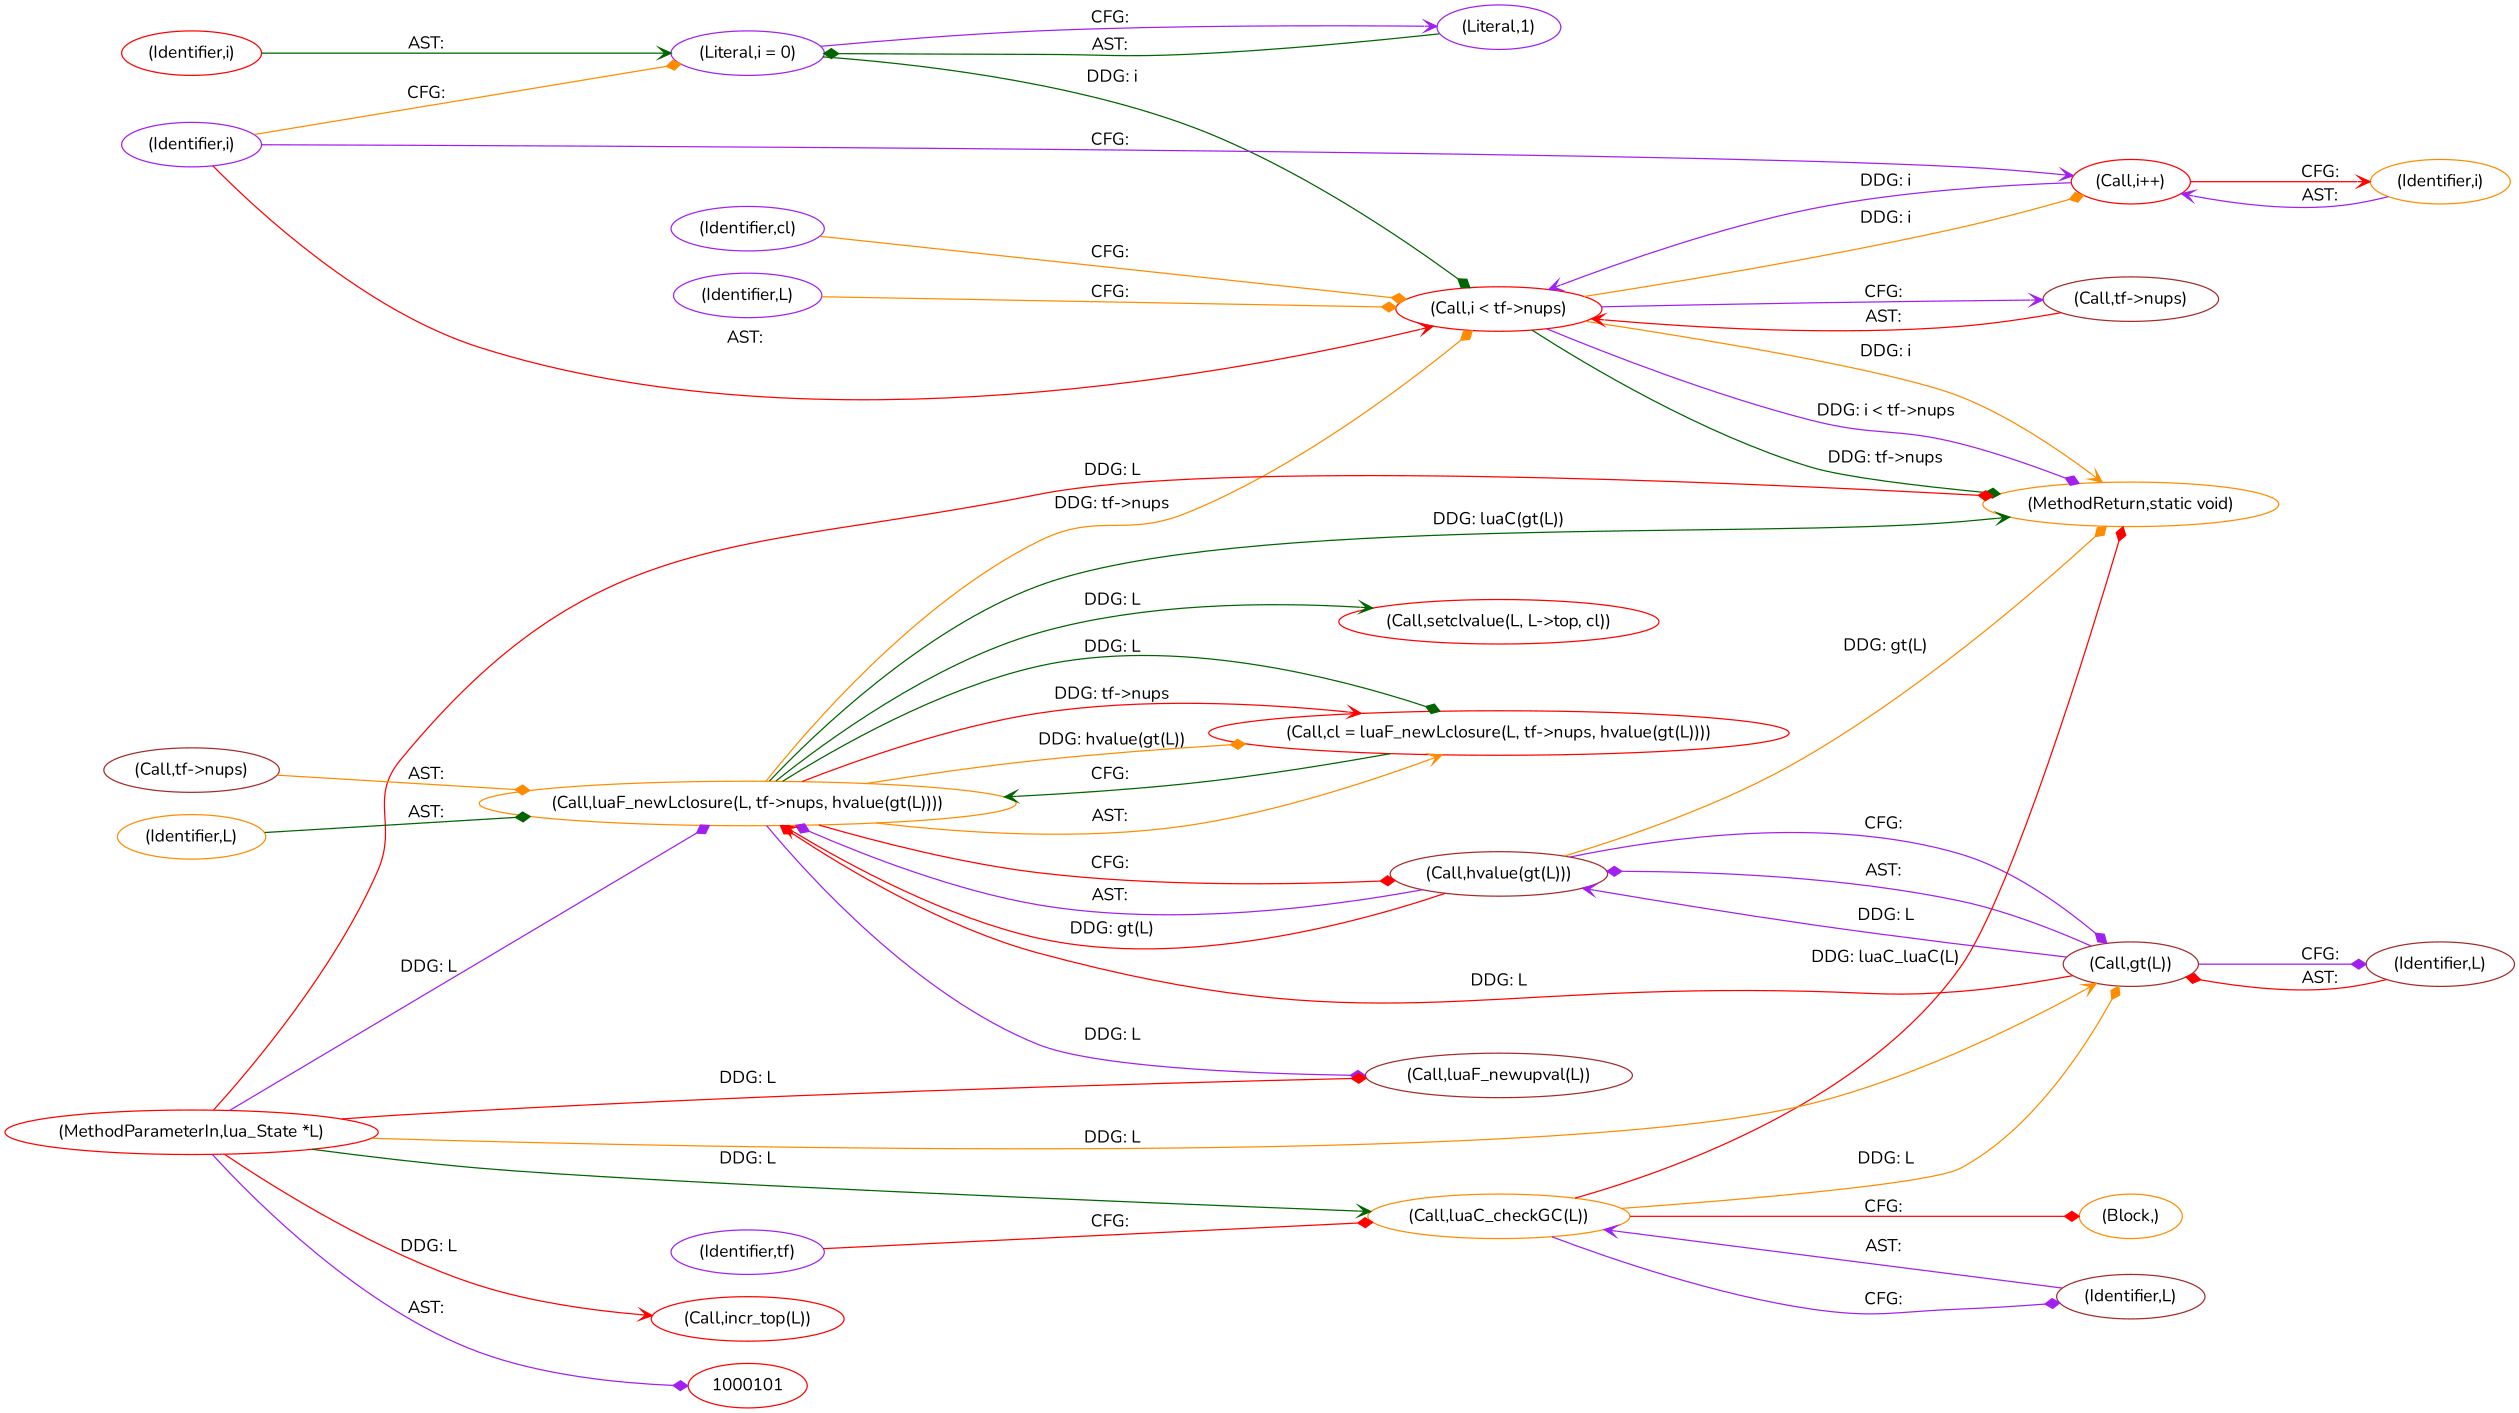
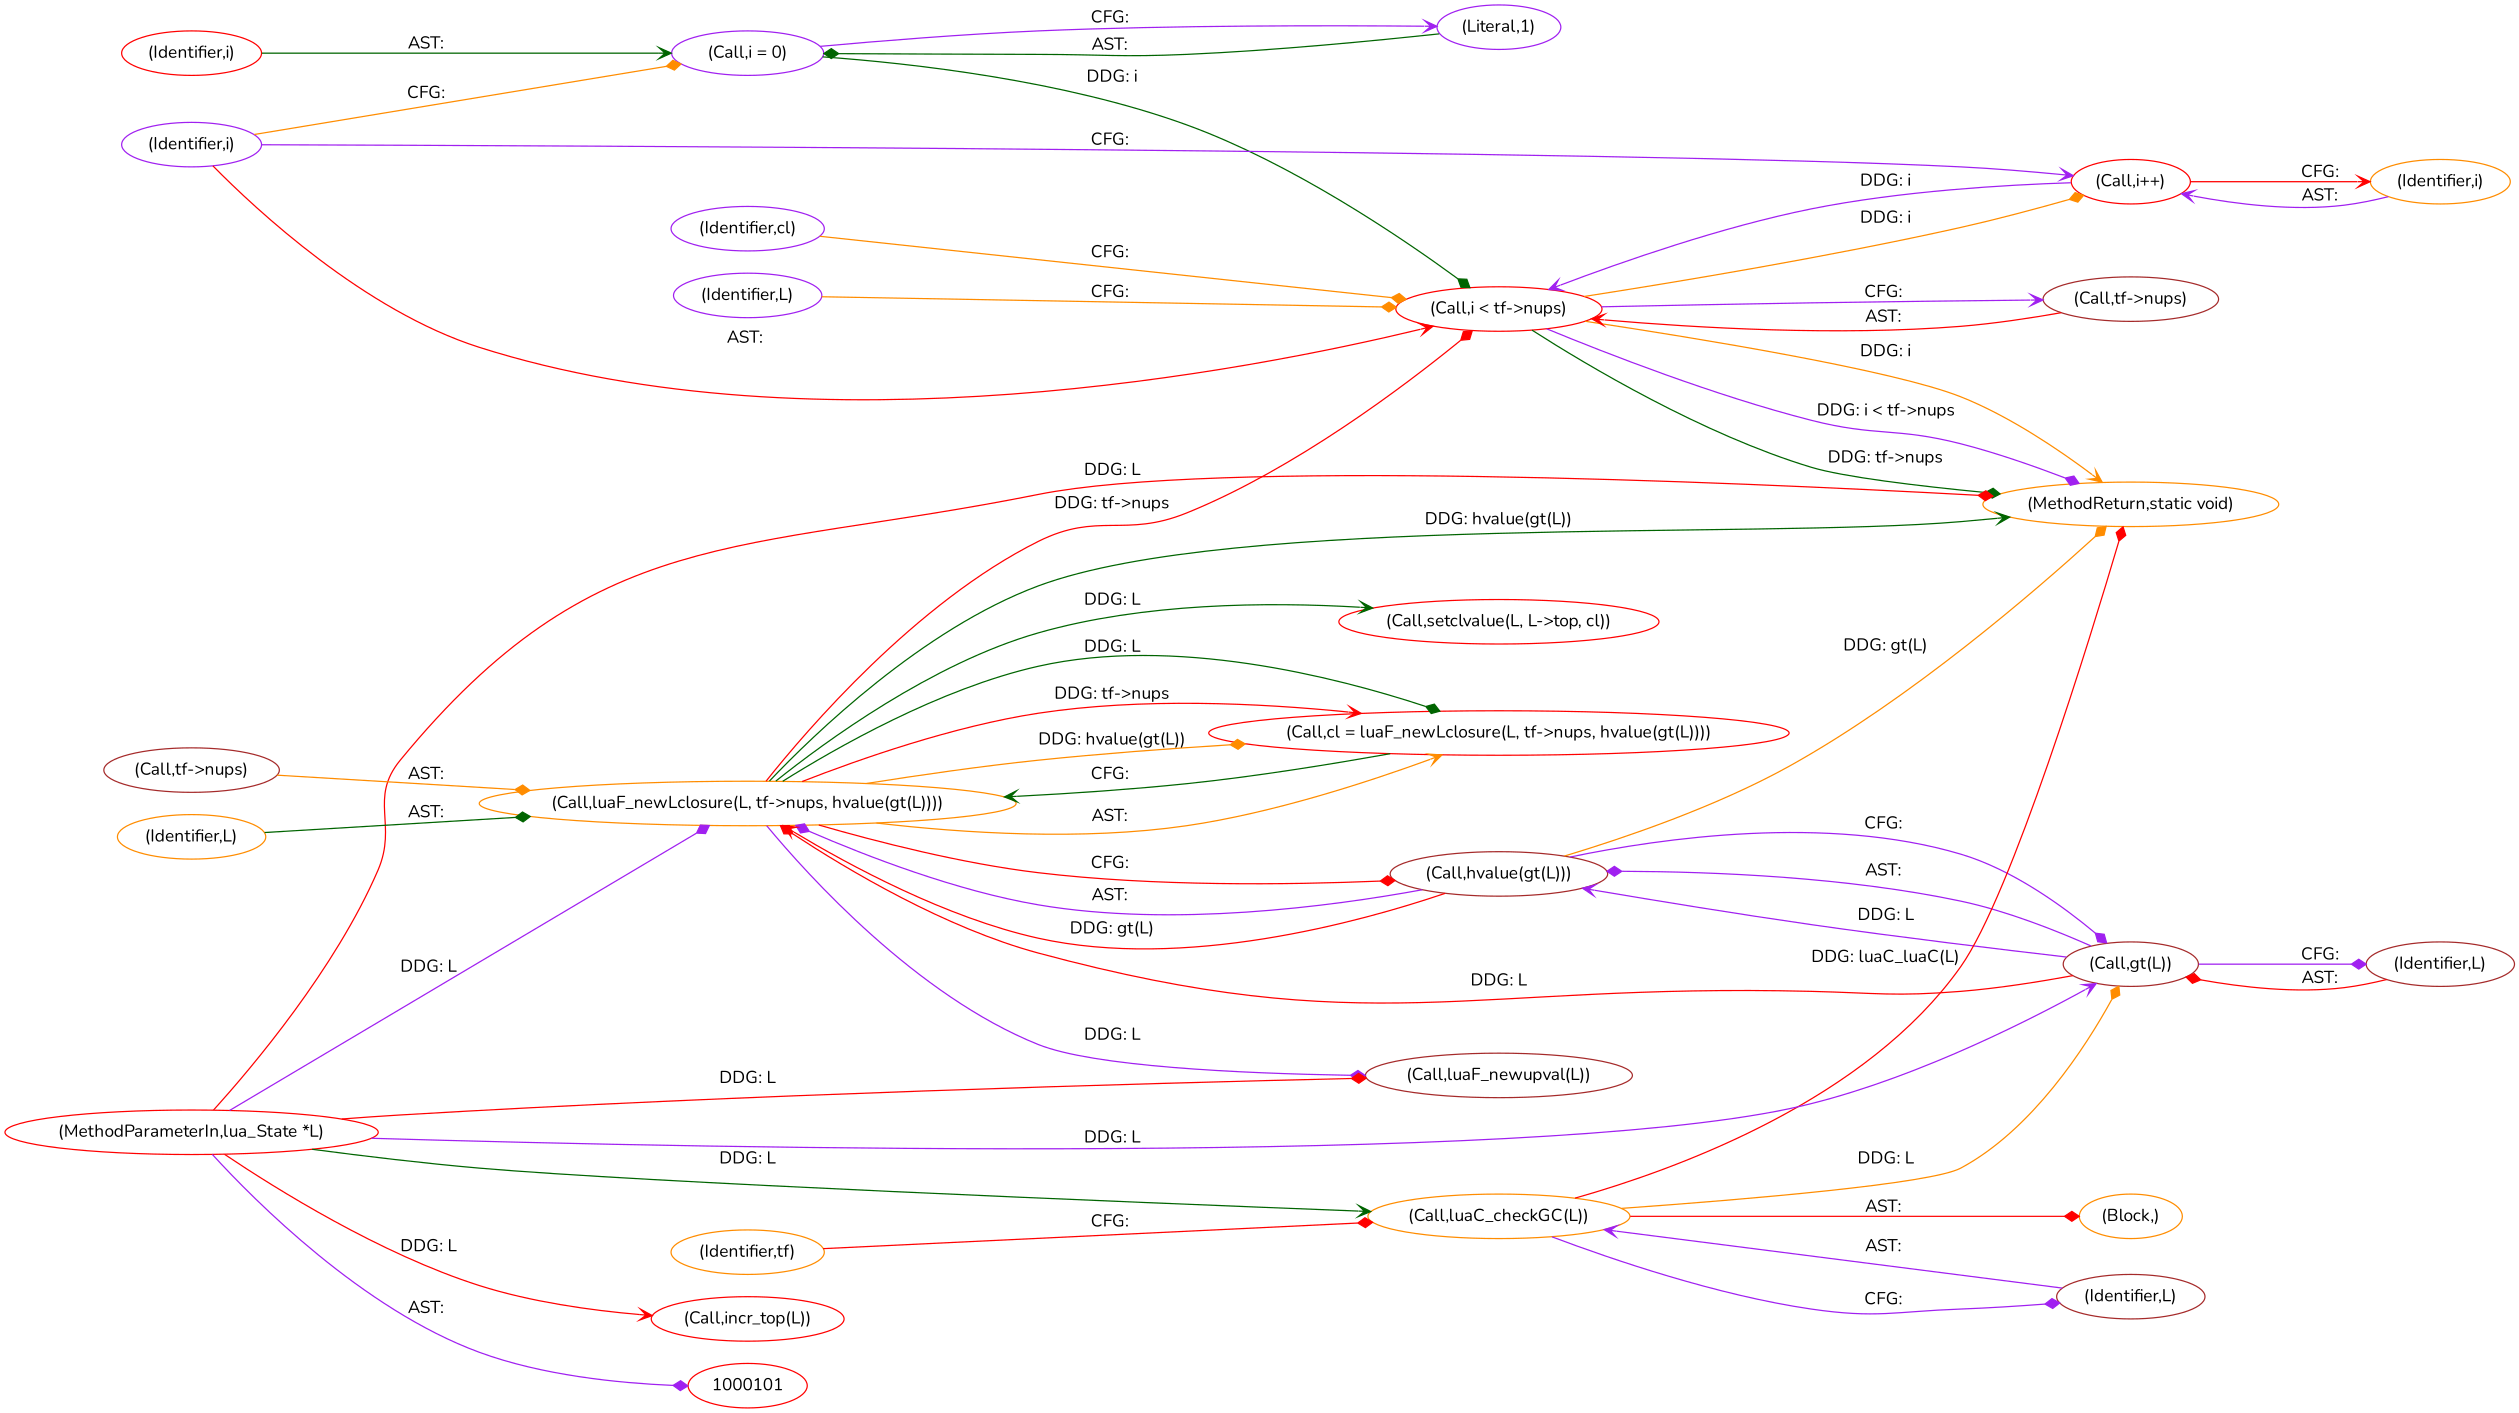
(748, 53) -> (748, 53)
(1499, 520) -> (1499, 520)
(1092, 526) -> (1092, 526)
(1241, 1147) -> (1241, 1147)
(1886, 1207) -> (1886, 1207)
(748, 1252) -> (748, 1252)
